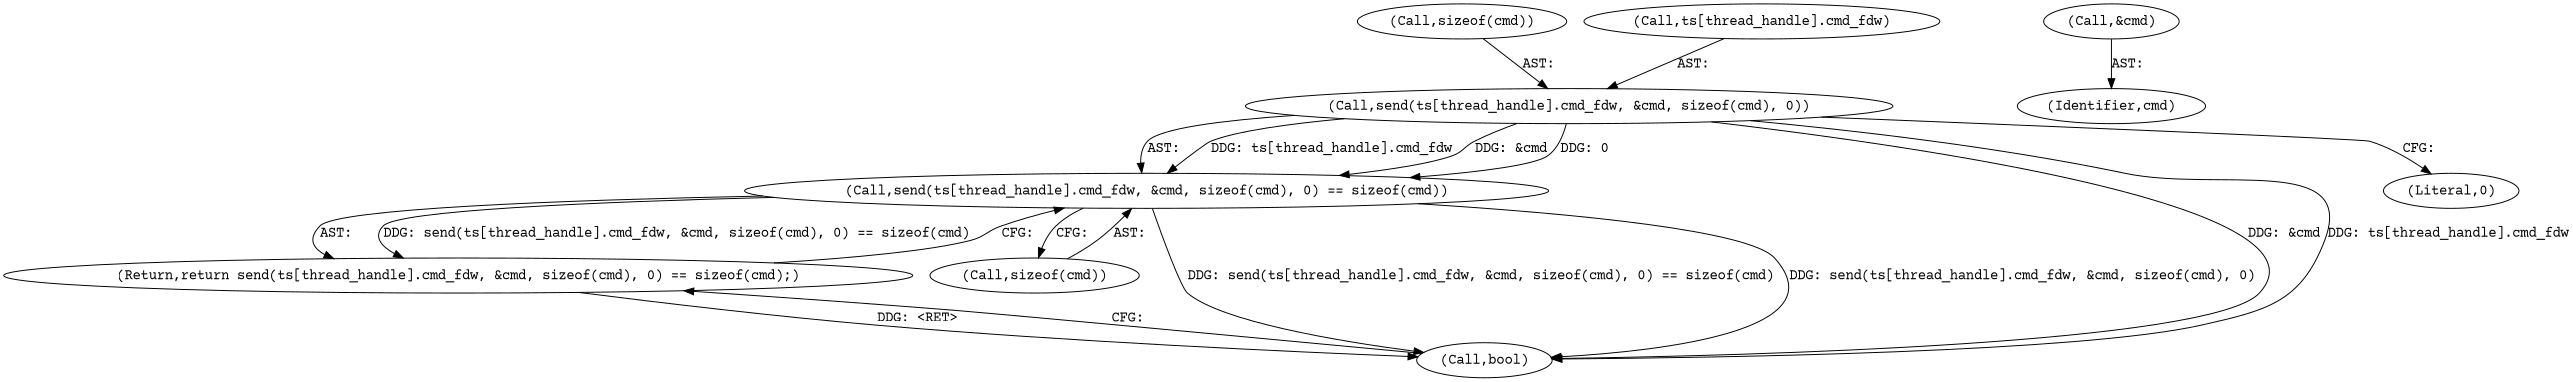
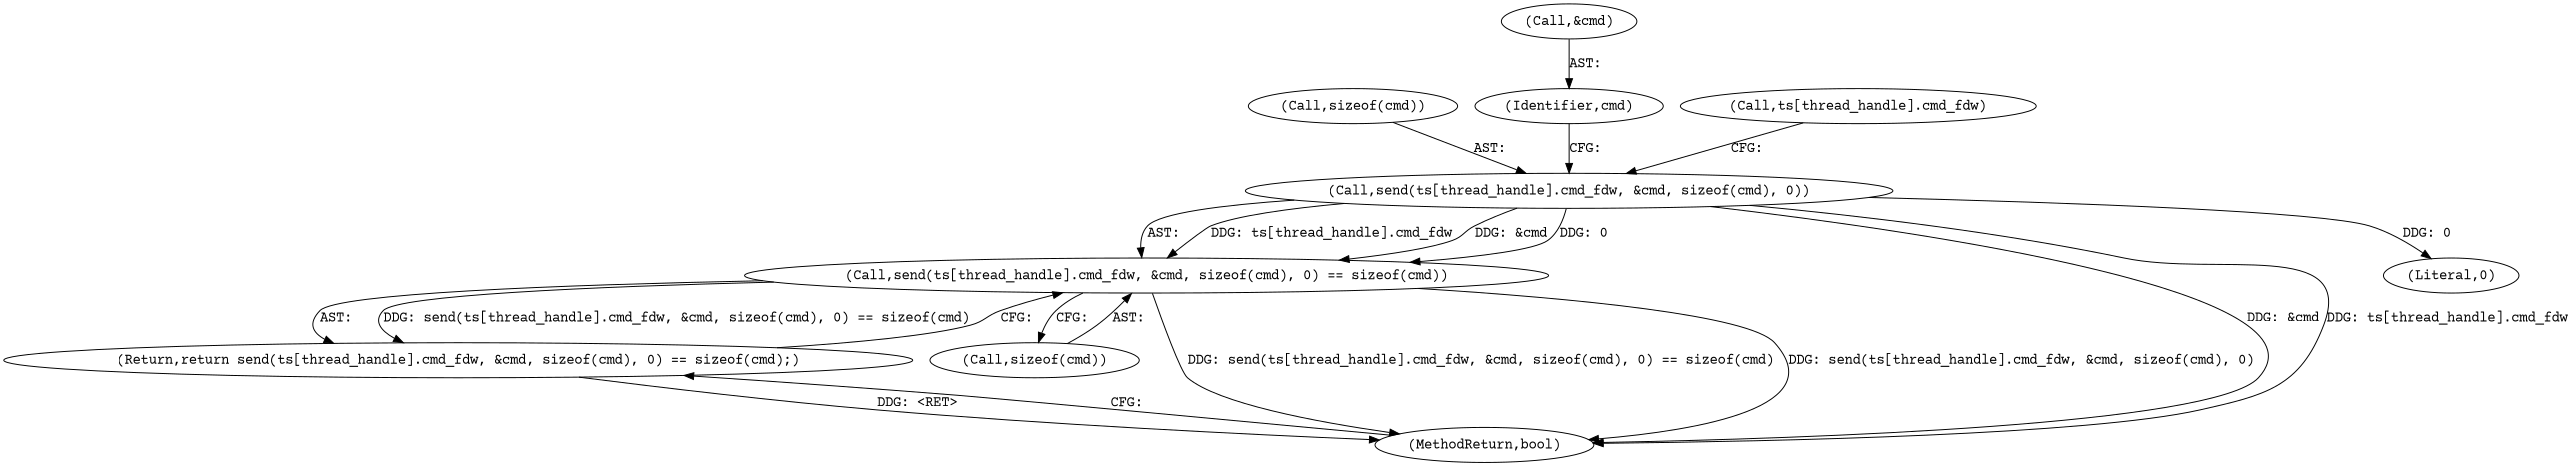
(1698, 64) -> (1751, 148)
none -> (1569, 144)
(2423, 148) -> (2427, 233)
(1484, 360) -> (1484, 445)
